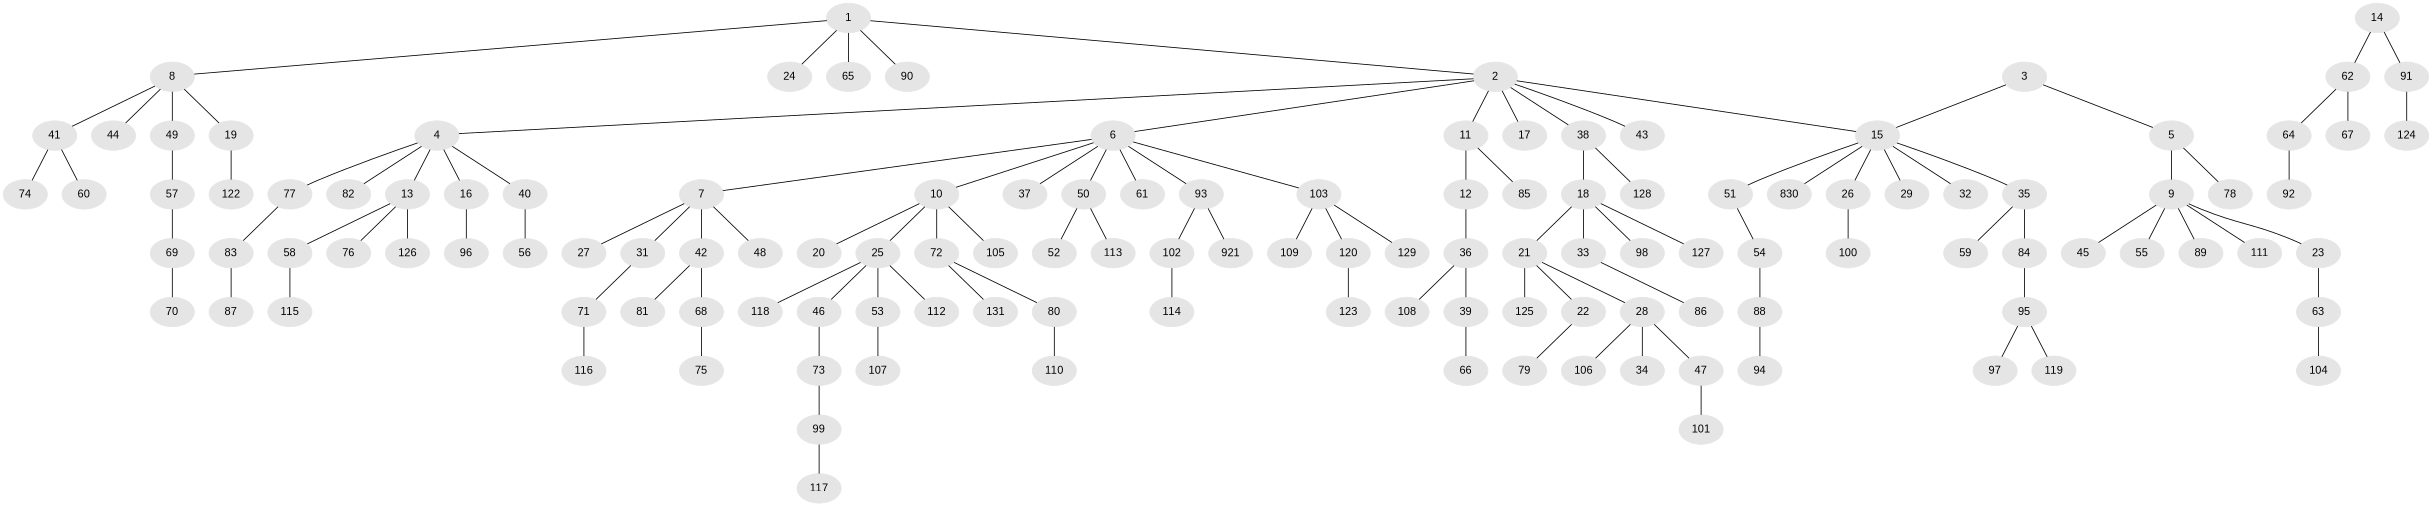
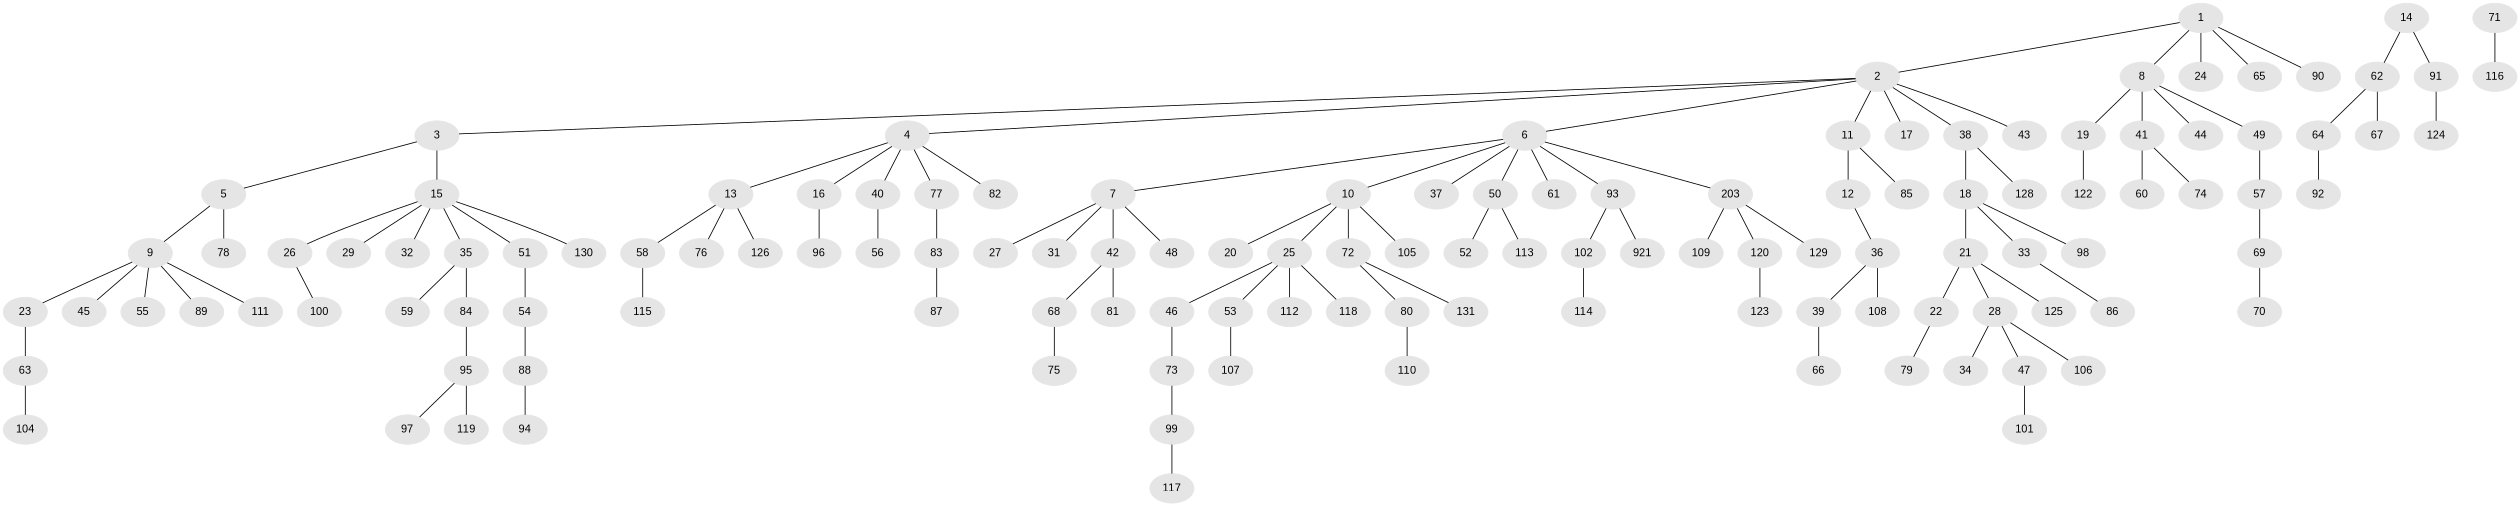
(1686, 106) -> (1157, 106)
(1319, 194) -> (1731, 194)
(1789, 194) -> (584, 253)
(1701, 253) -> none
(613, 282) -> none
